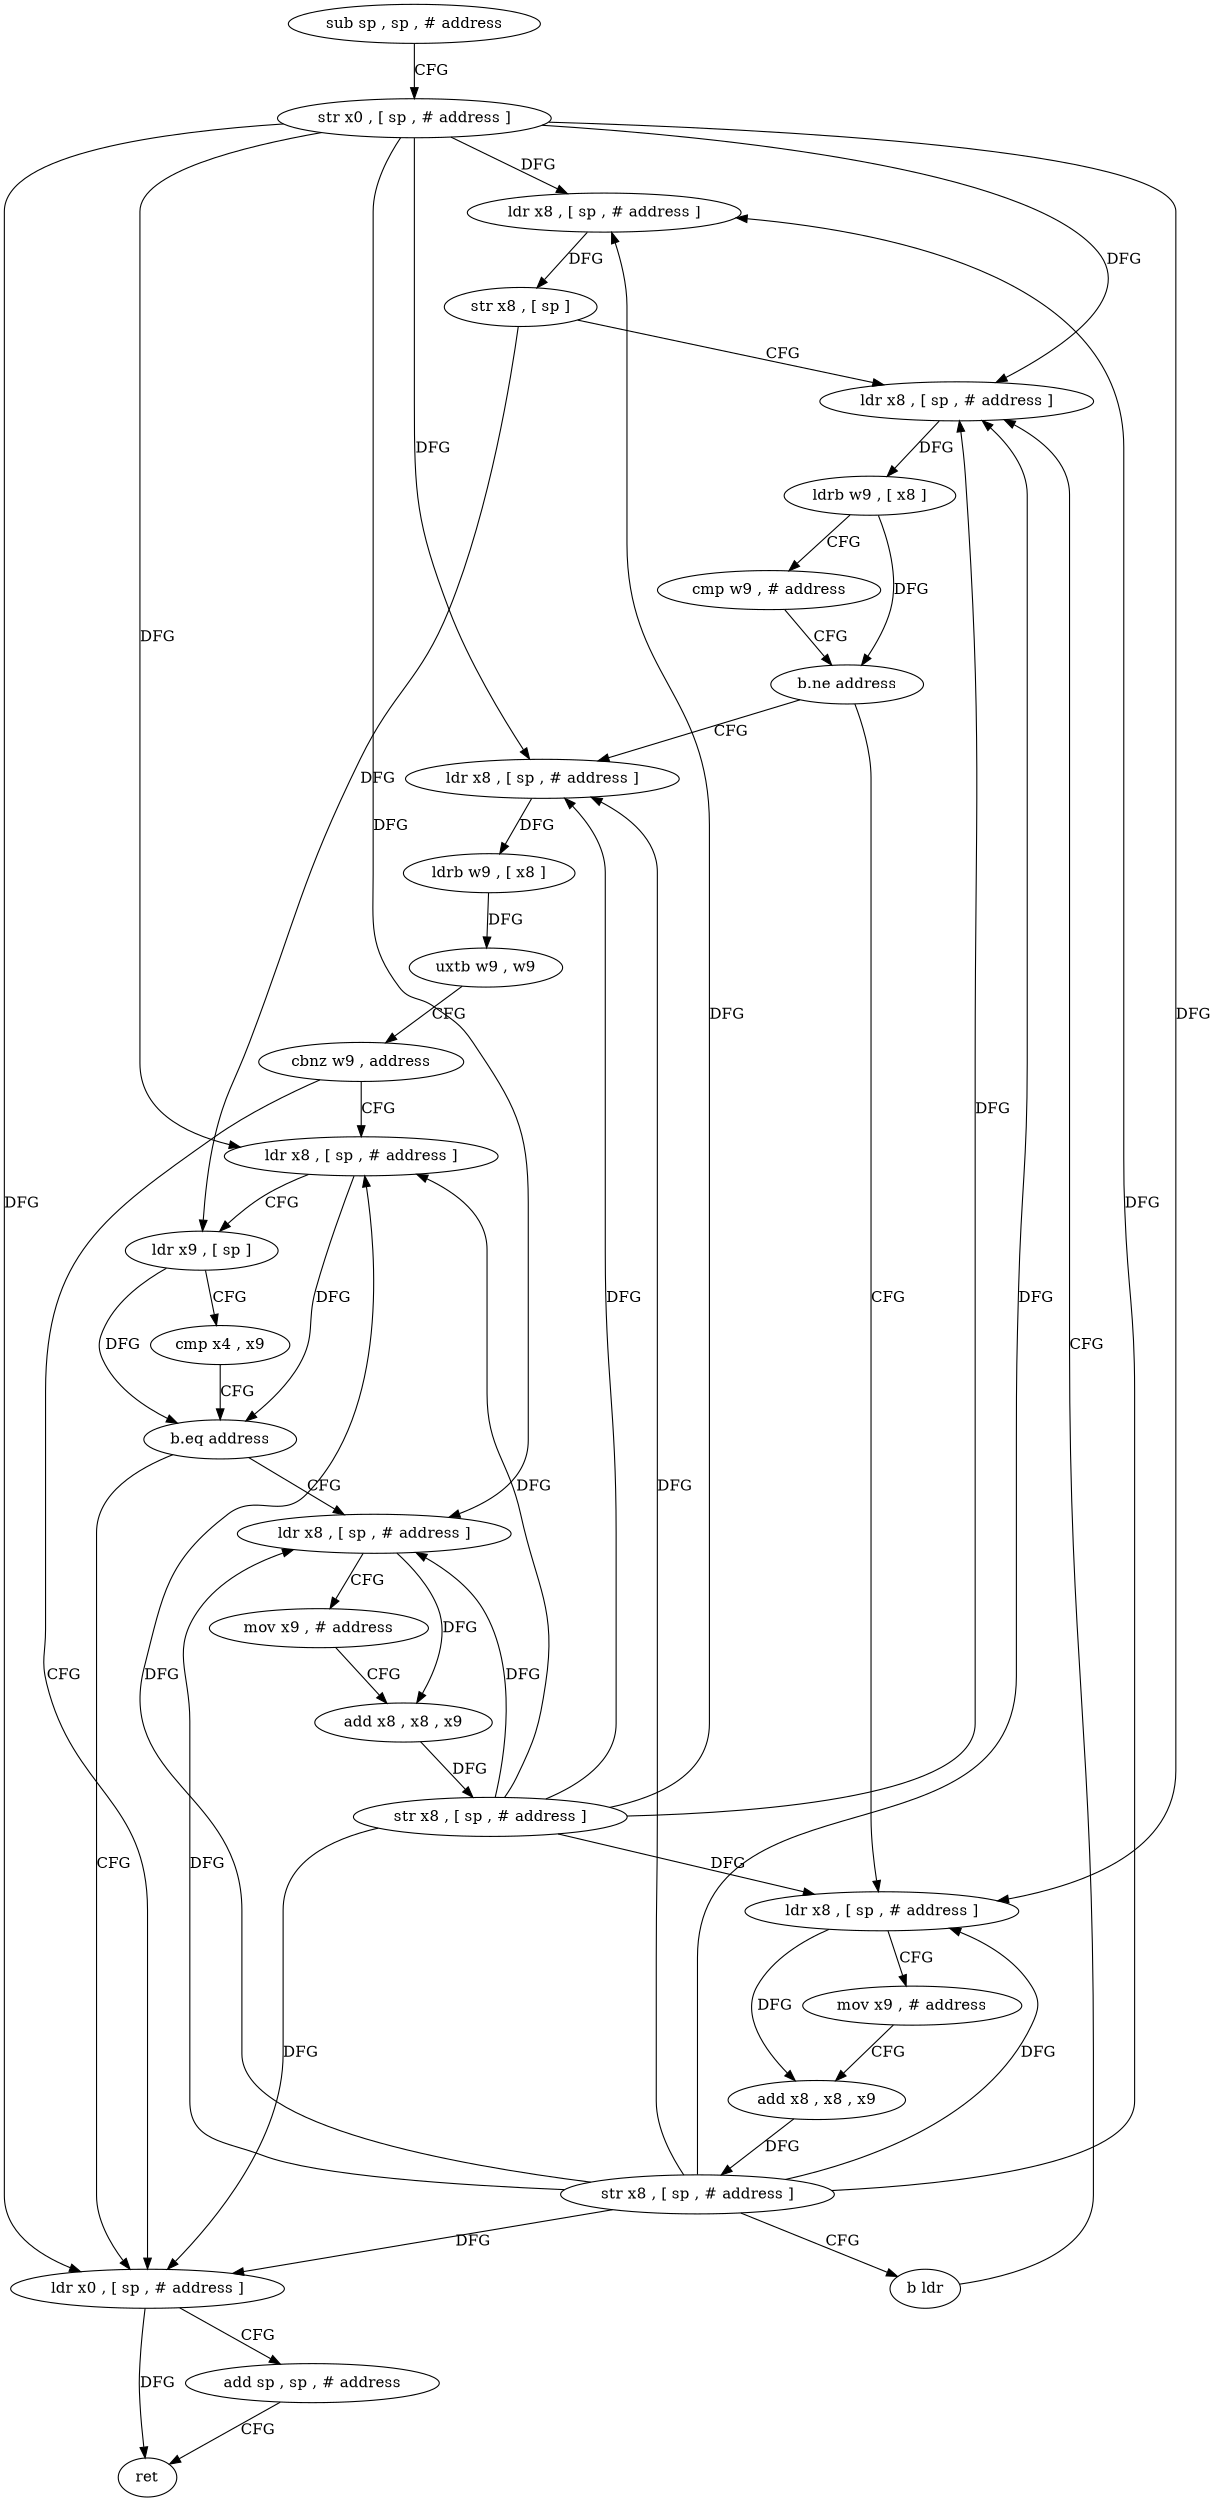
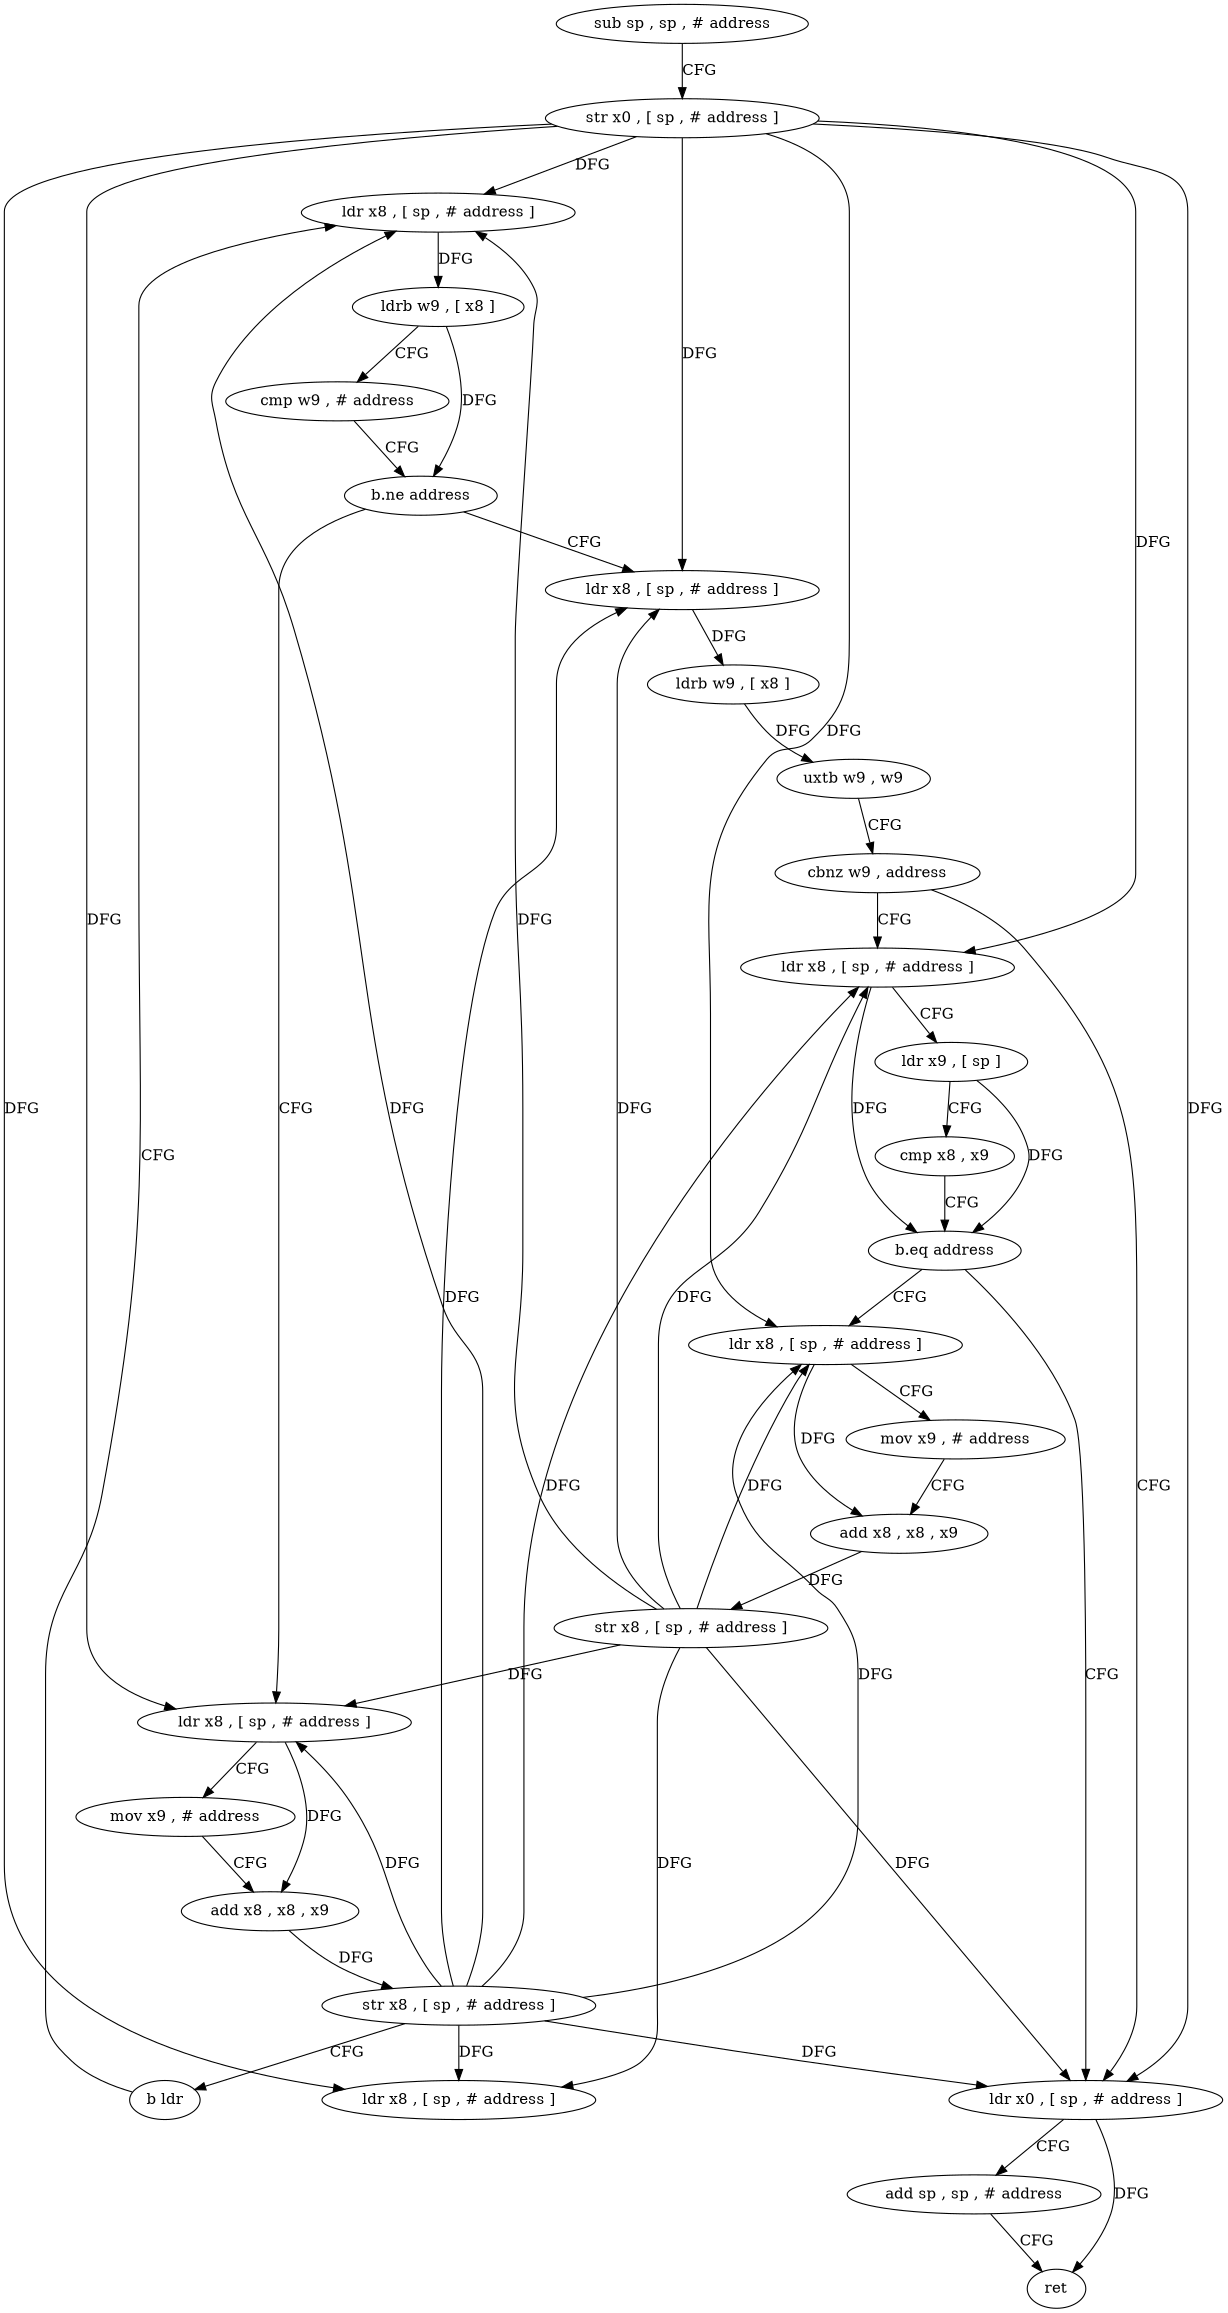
(521, 307) -> none
(220, 1345) -> (945, 1156)
